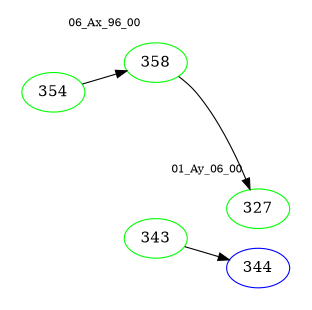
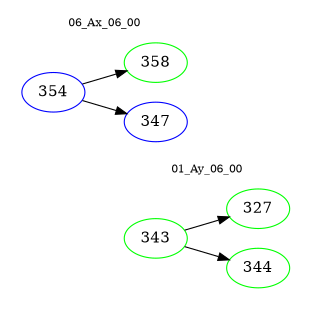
(105, 24) -> (105, 24)
(53, 92) -> (53, 92)
none -> (156, 122)
(218, 124) -> (202, 225)
(258, 268) -> (258, 268)
